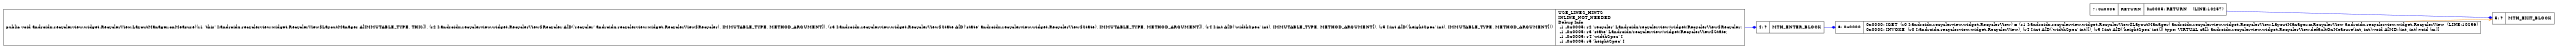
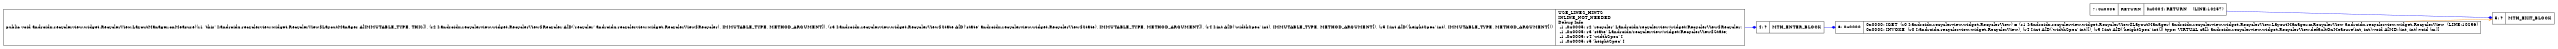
(2185, 9) -> (2185, 9)
